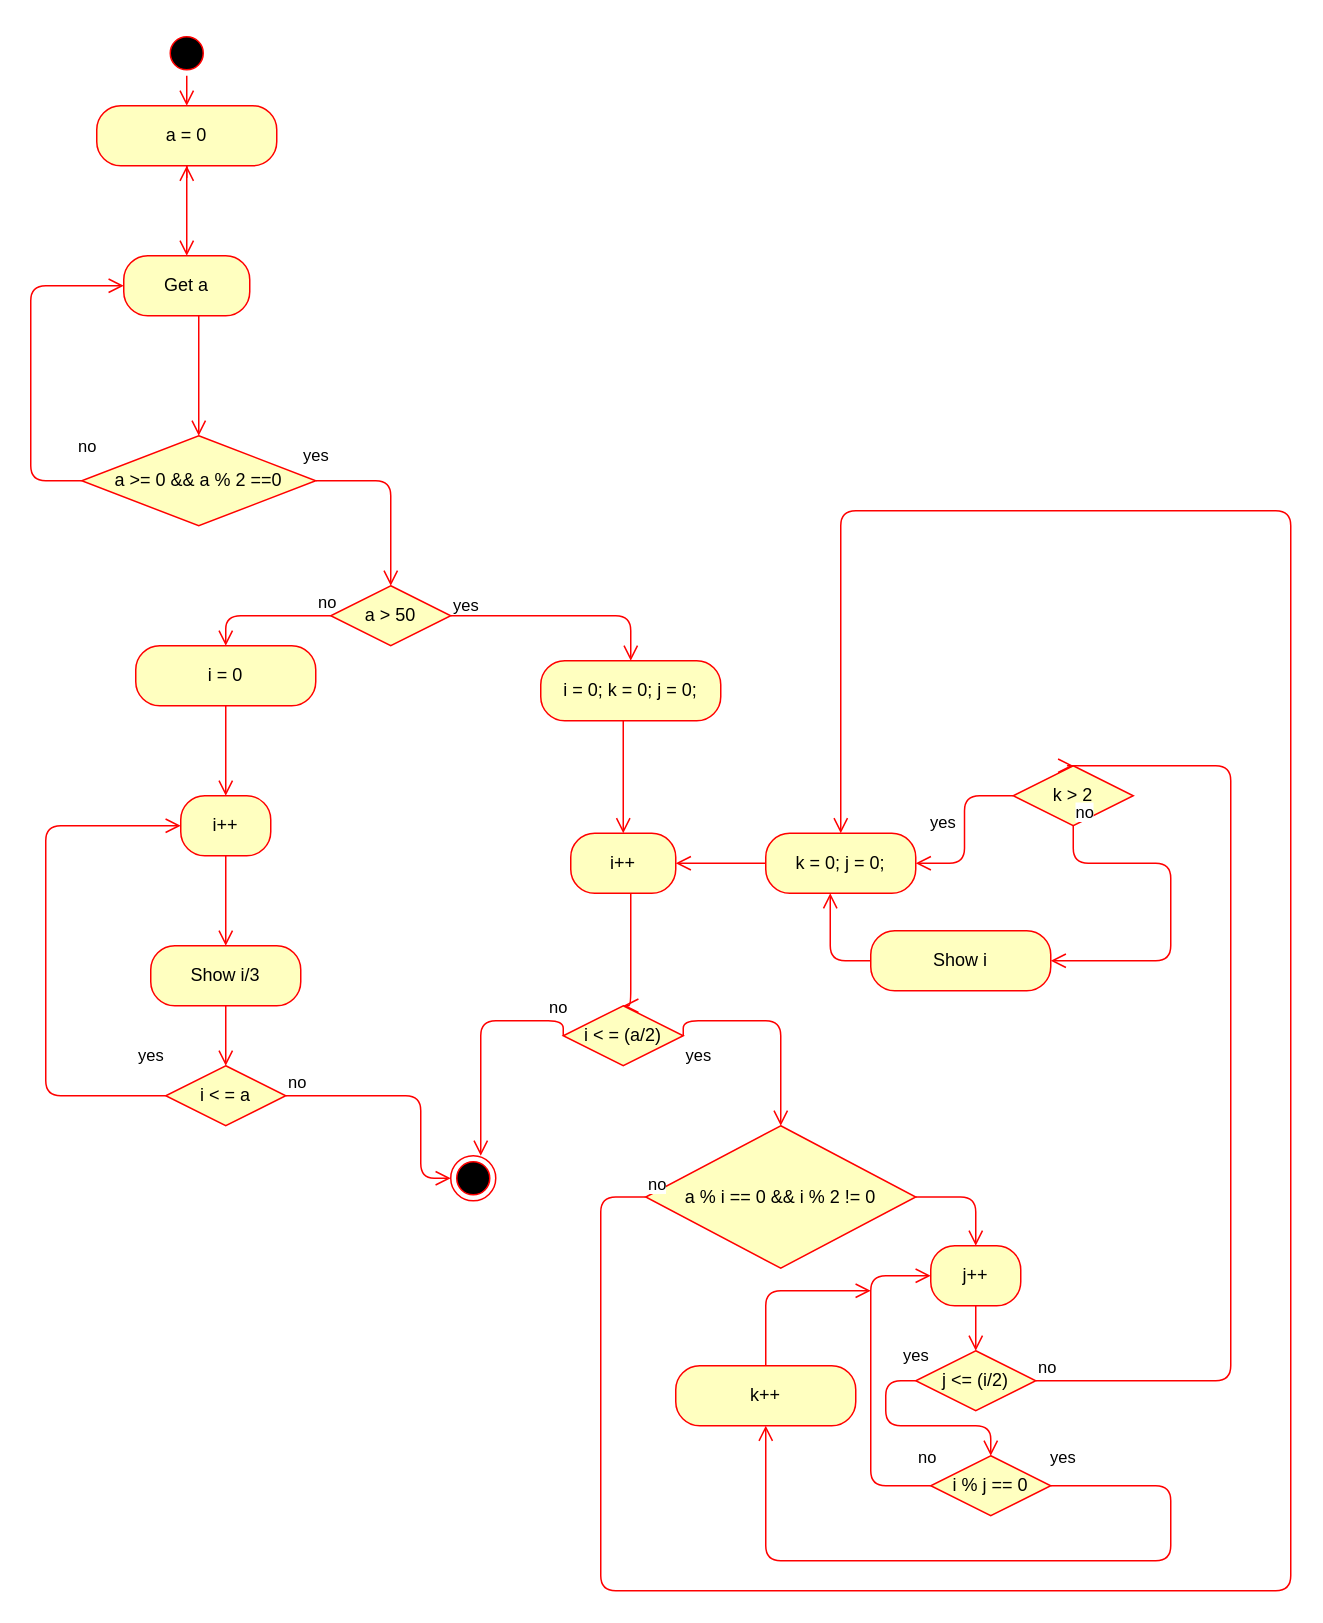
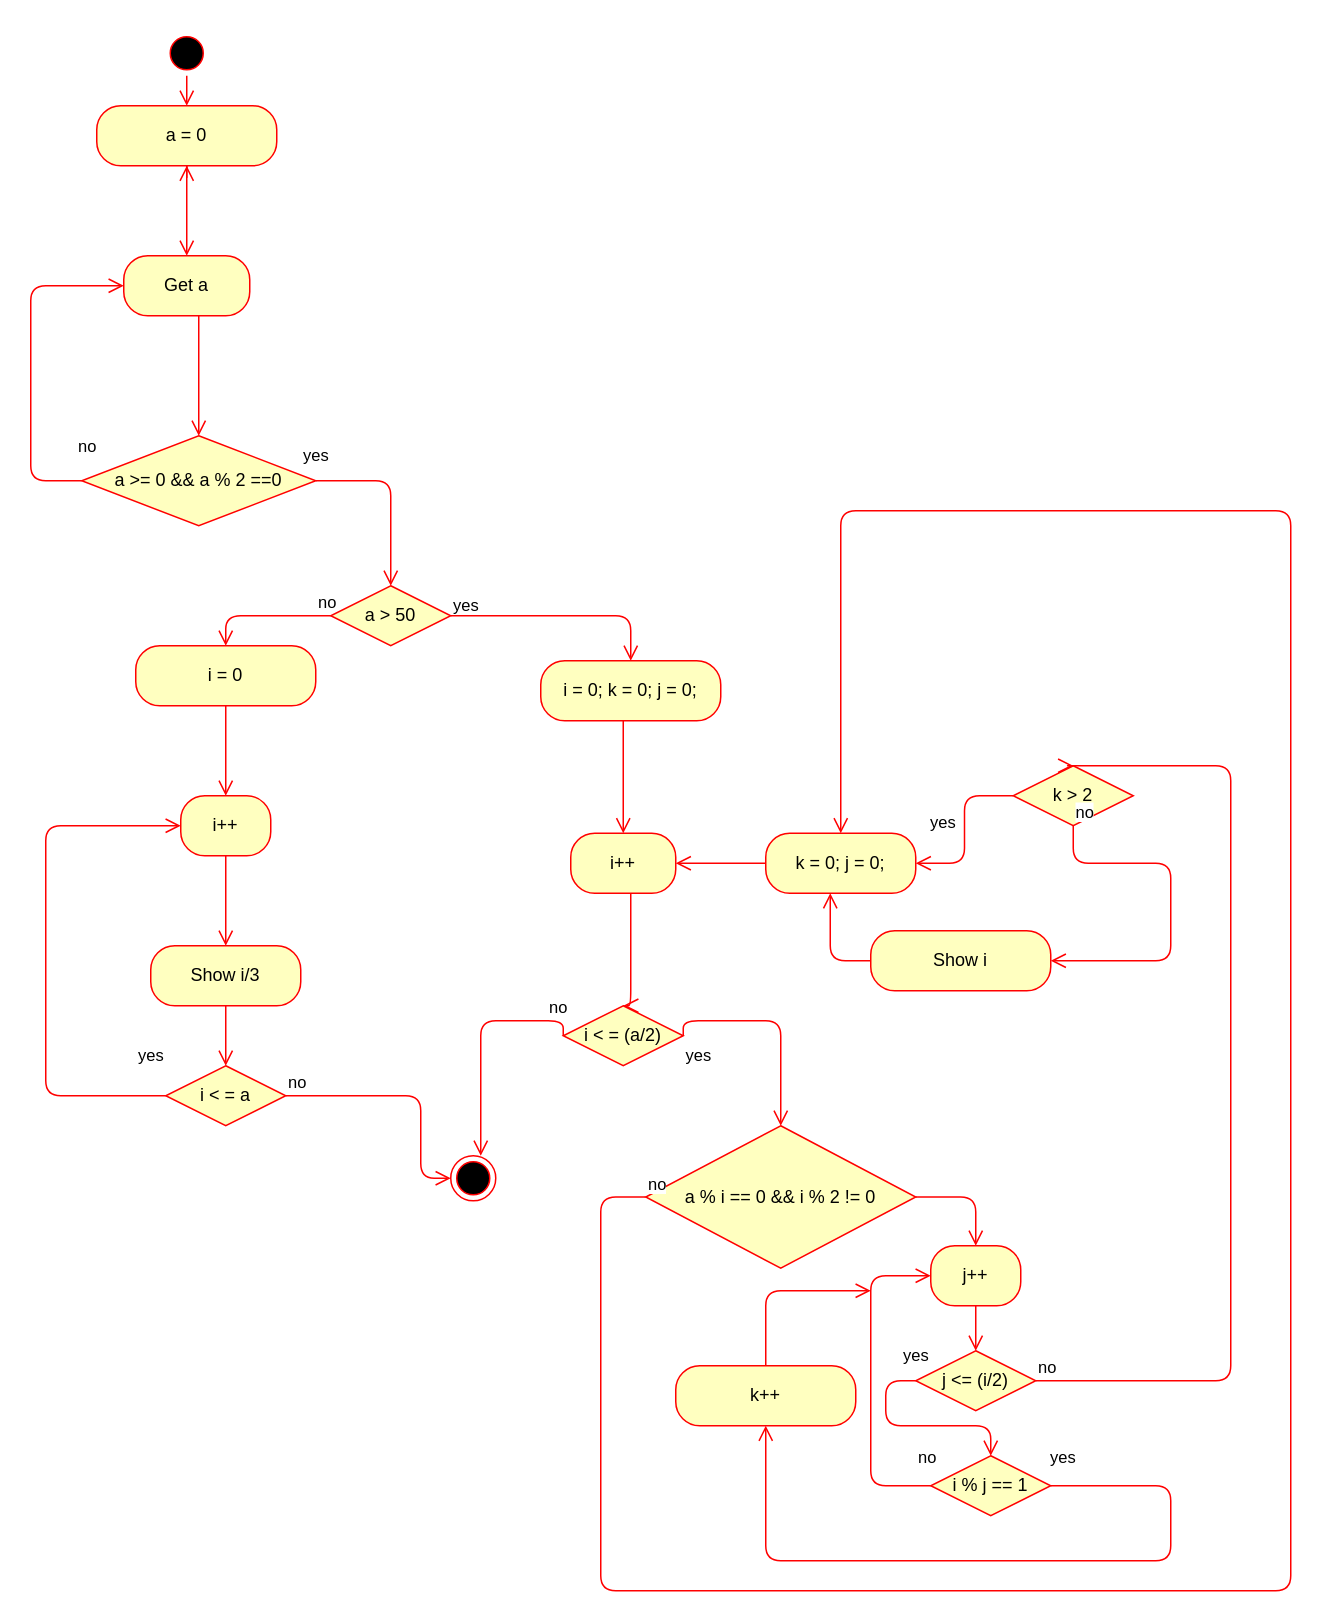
(991, 1486) -> (991, 1486)
